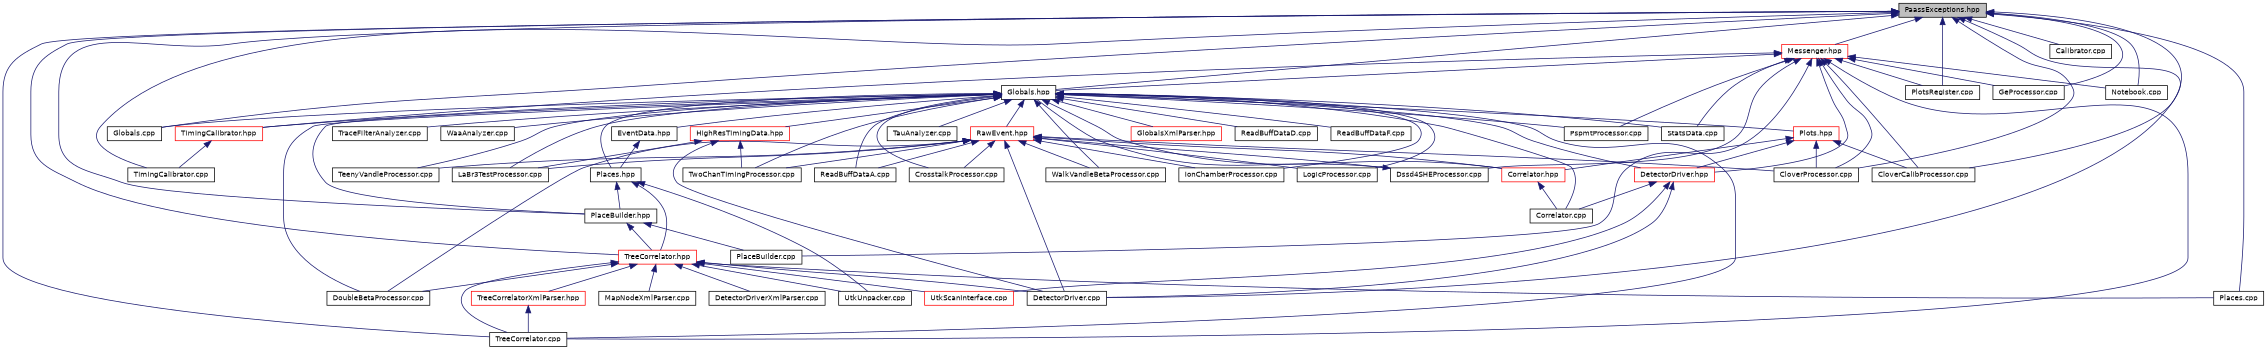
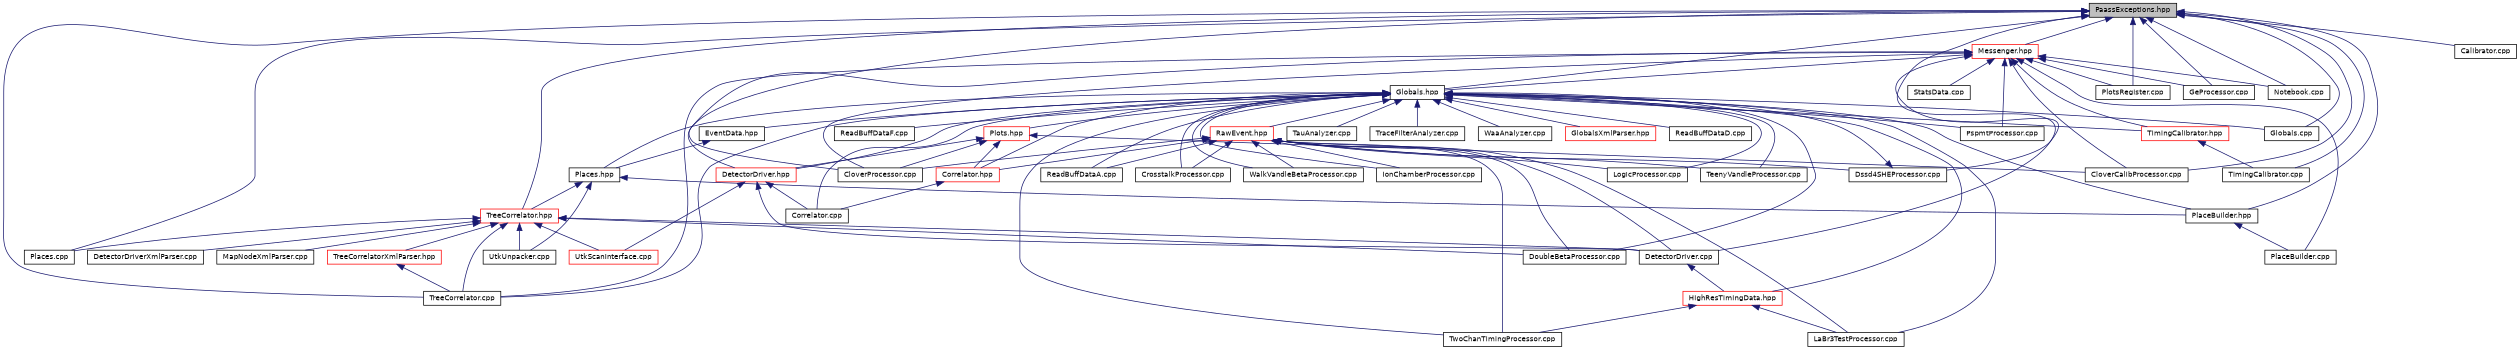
(1363, 104) -> none
(829, 233) -> (1709, 280)
(642, 239) -> none
